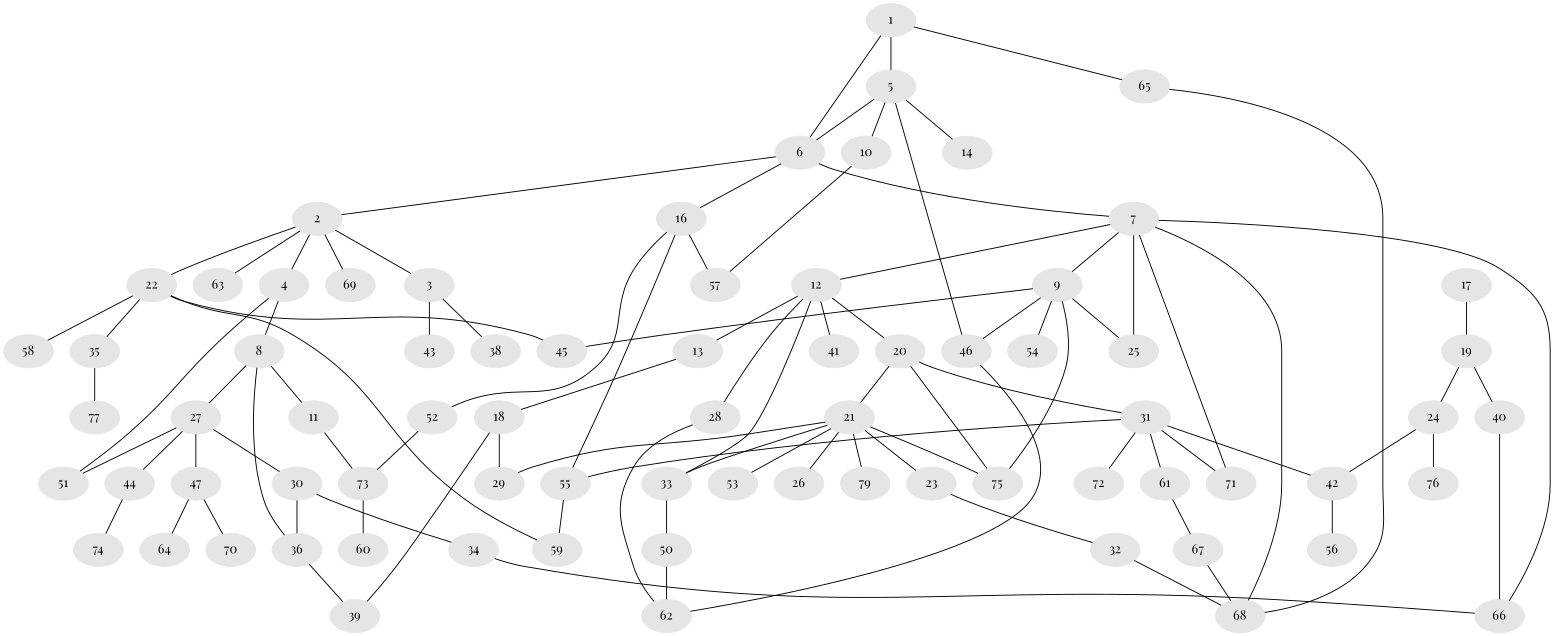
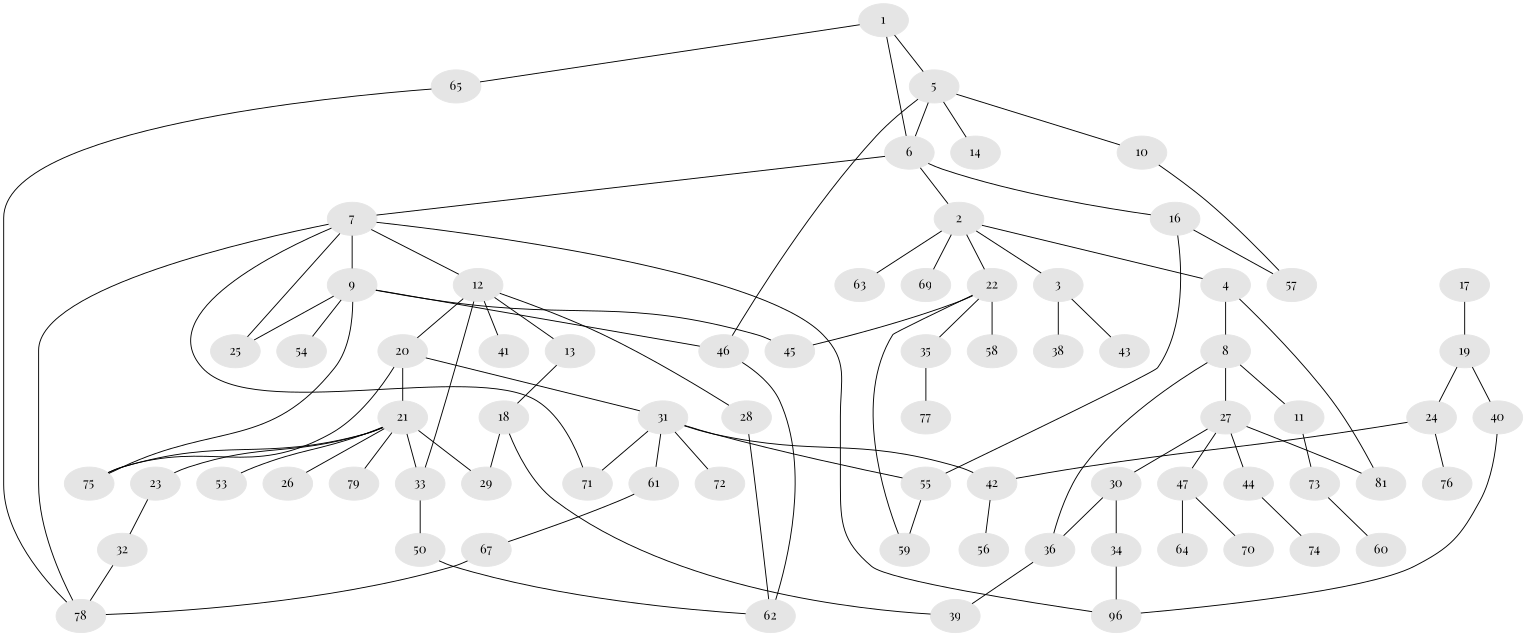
(432, 417) -> none
(63, 484) -> (1381, 484)
(1240, 616) -> (81, 616)
(1500, 616) -> (1116, 616)
